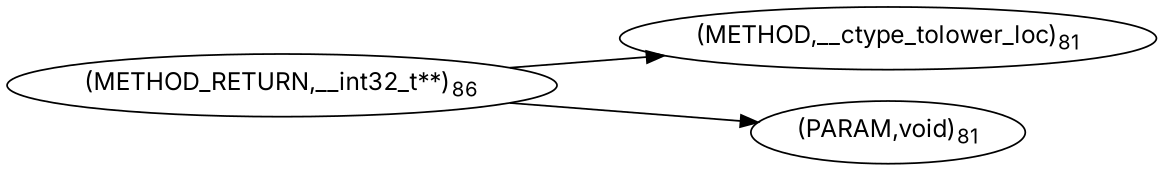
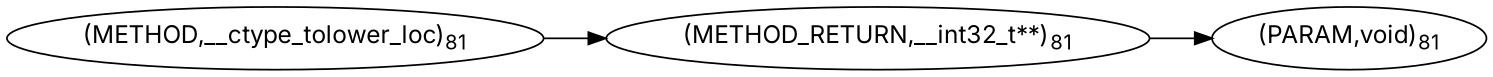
(578, 62) -> (566, 38)
(466, 83) -> (1062, 36)
